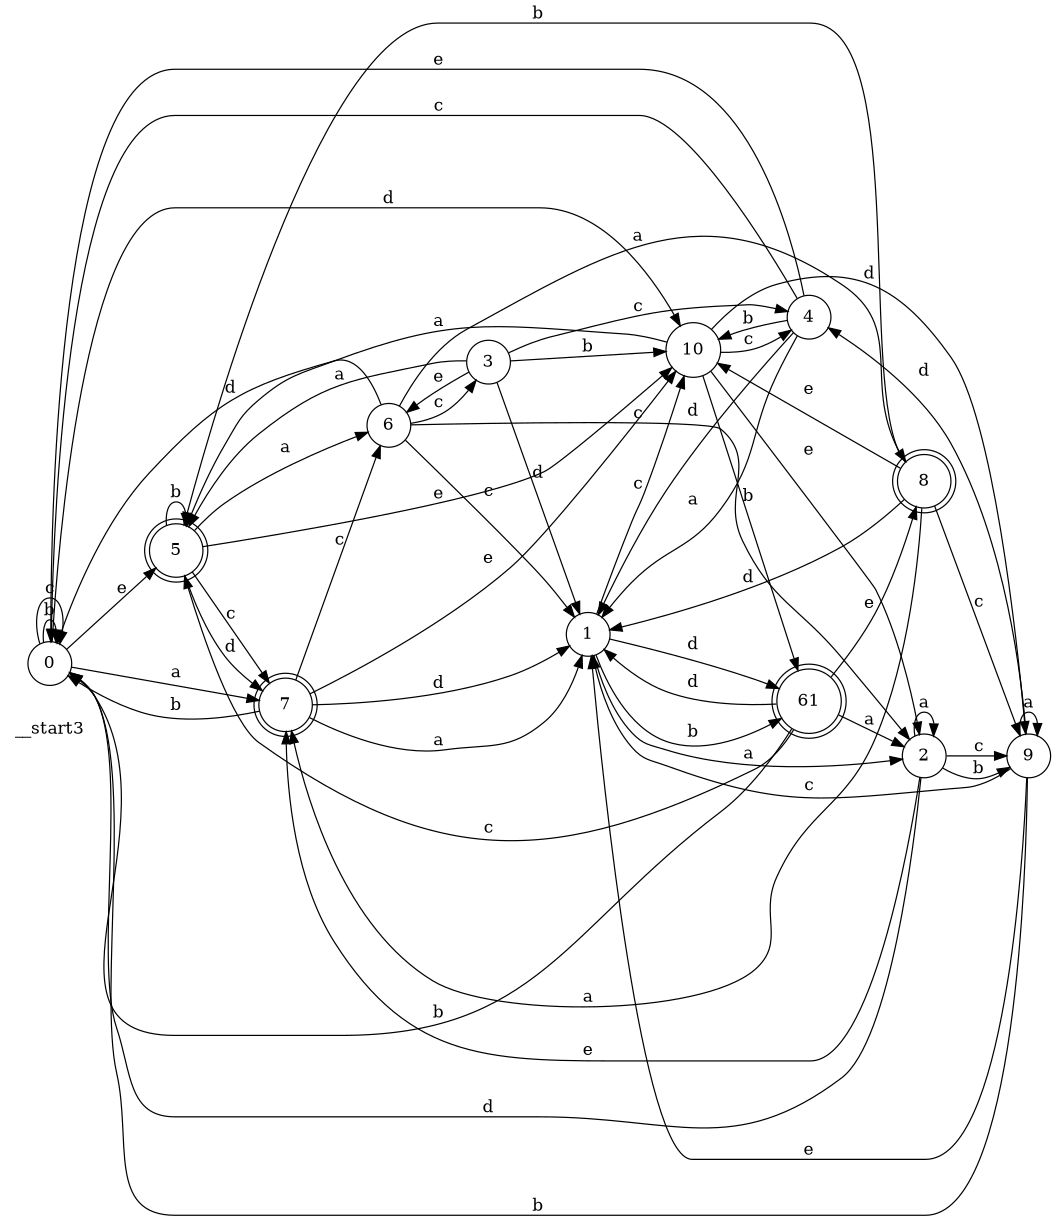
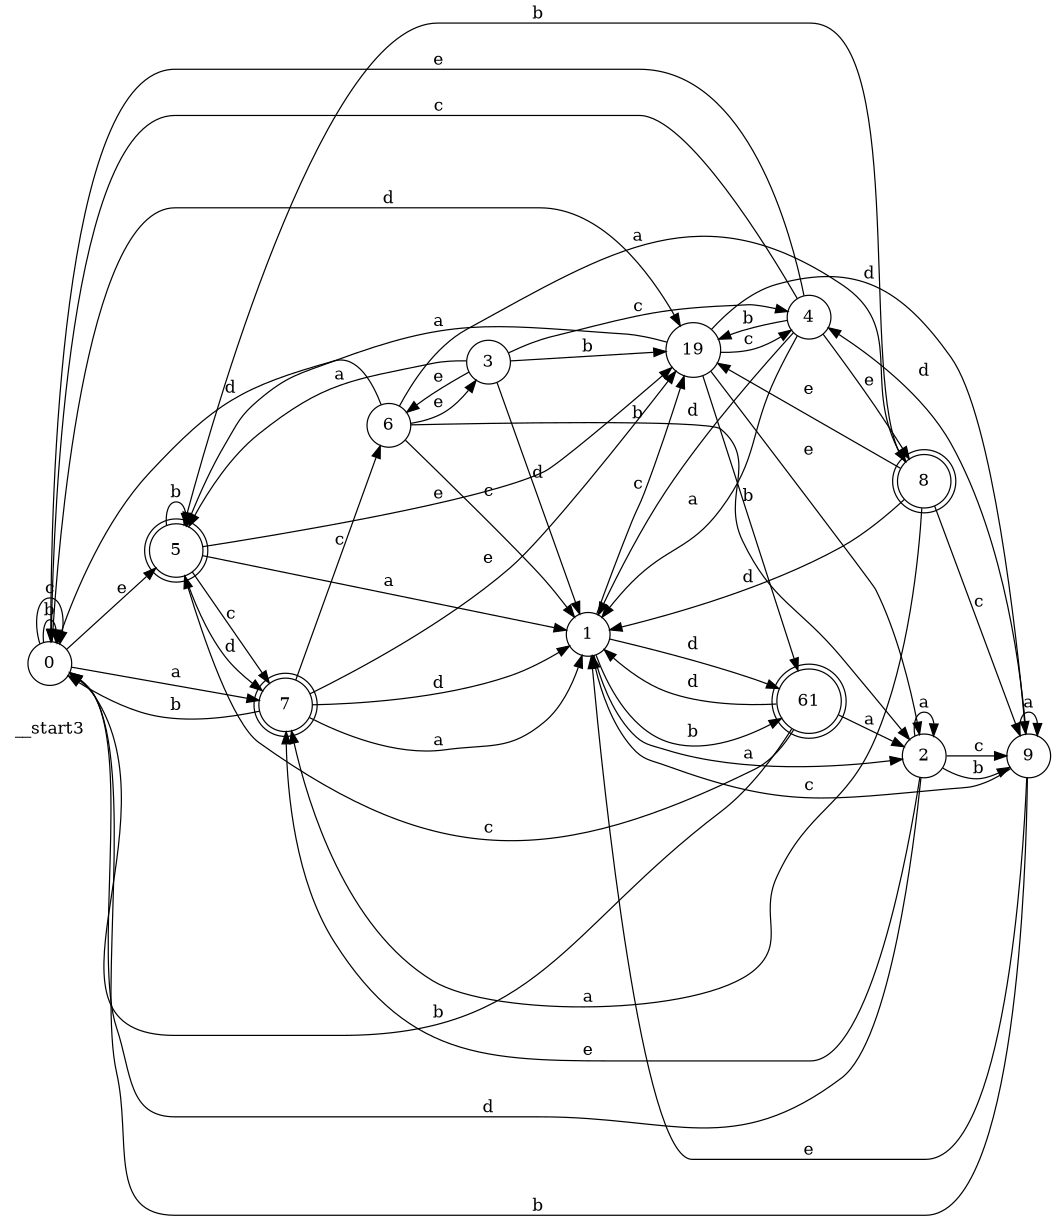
(693, 350) -> (693, 350)
(439, 403) -> (439, 403)
(638, 414) -> (638, 414)
(271, 475) -> (379, 592)
(877, 610) -> (864, 391)
